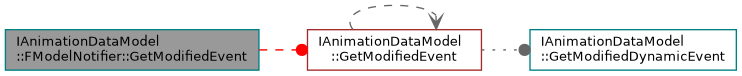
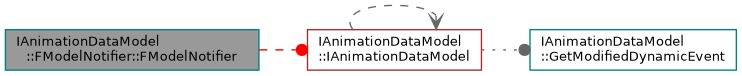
(132, 50) -> (132, 50)
(394, 50) -> (394, 50)
